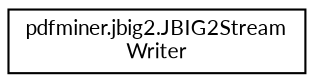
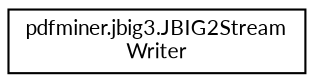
(157, 41) -> (157, 41)
